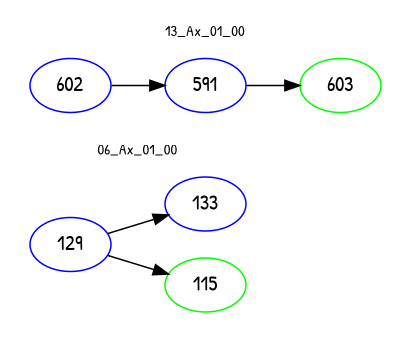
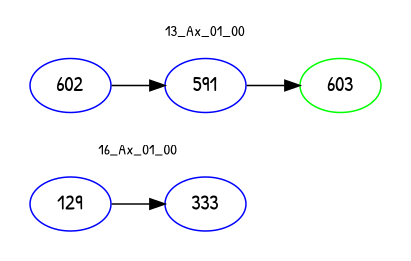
(138, 151) -> (138, 151)
(206, 204) -> (206, 204)
(206, 285) -> none
